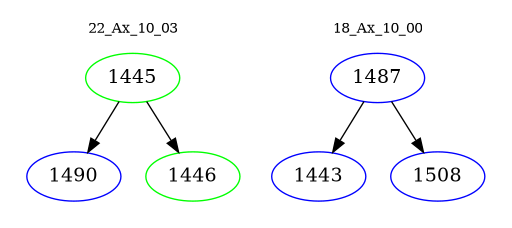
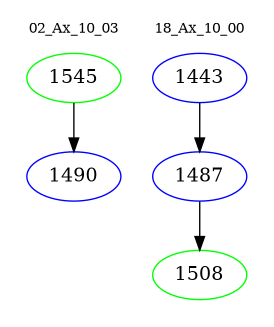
(133, 29) -> (74, 29)
(133, 78) -> (74, 78)
(352, 121) -> (200, 121)
(193, 176) -> none
(438, 176) -> (200, 275)
